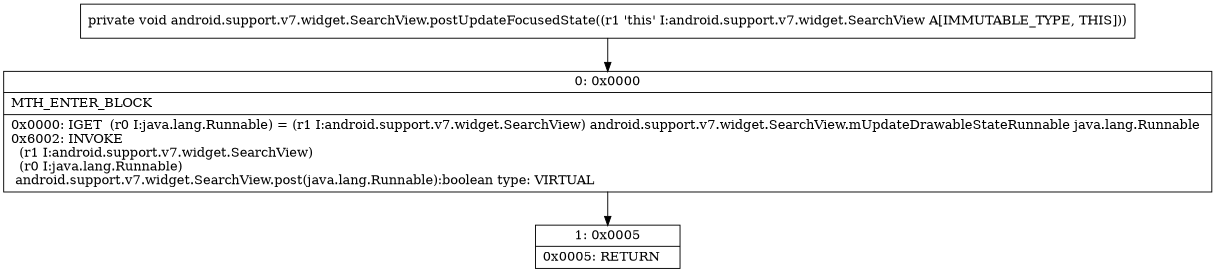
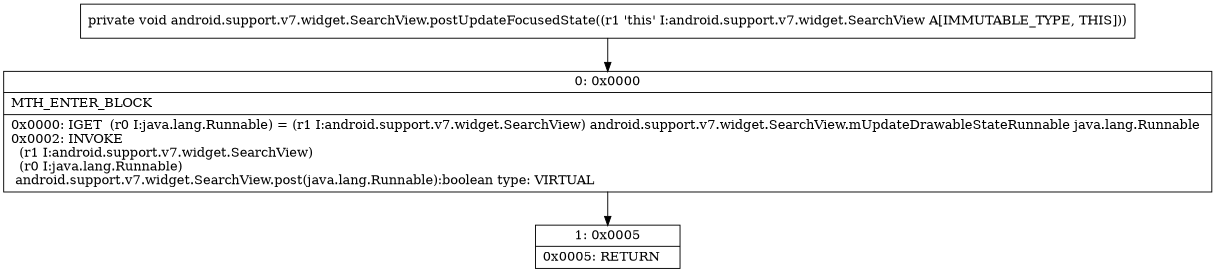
(71, 139) -> (71, 139)
